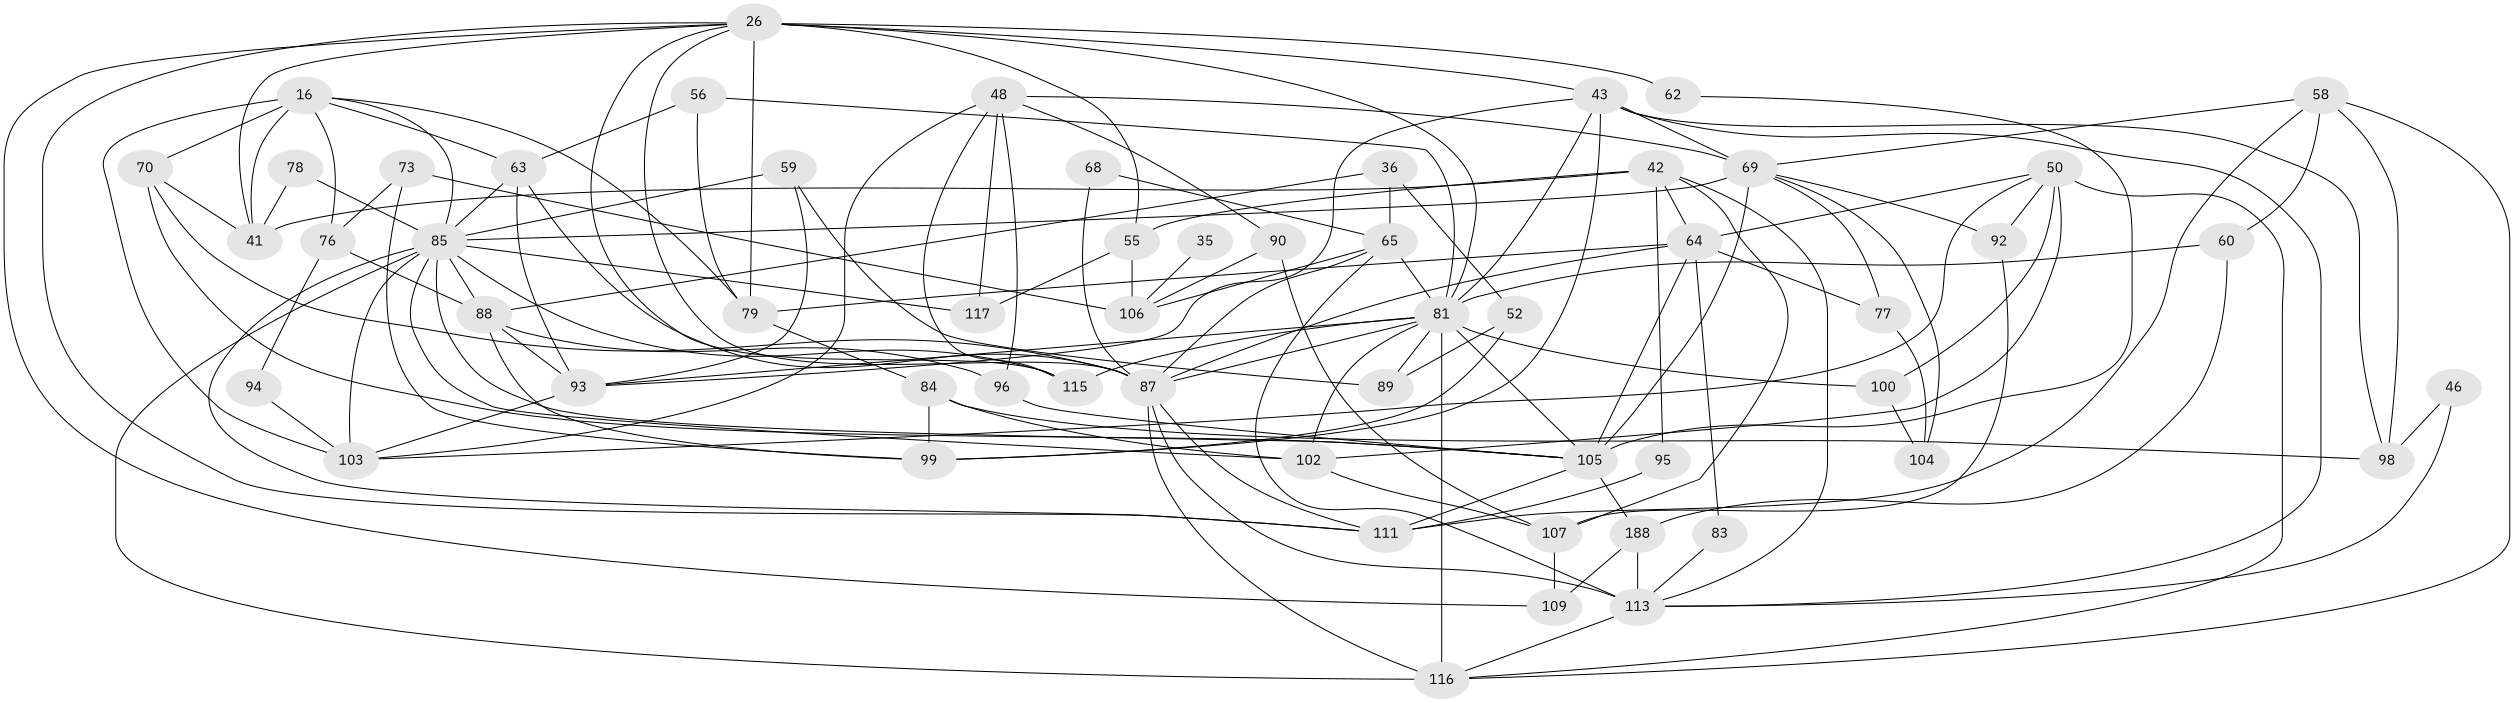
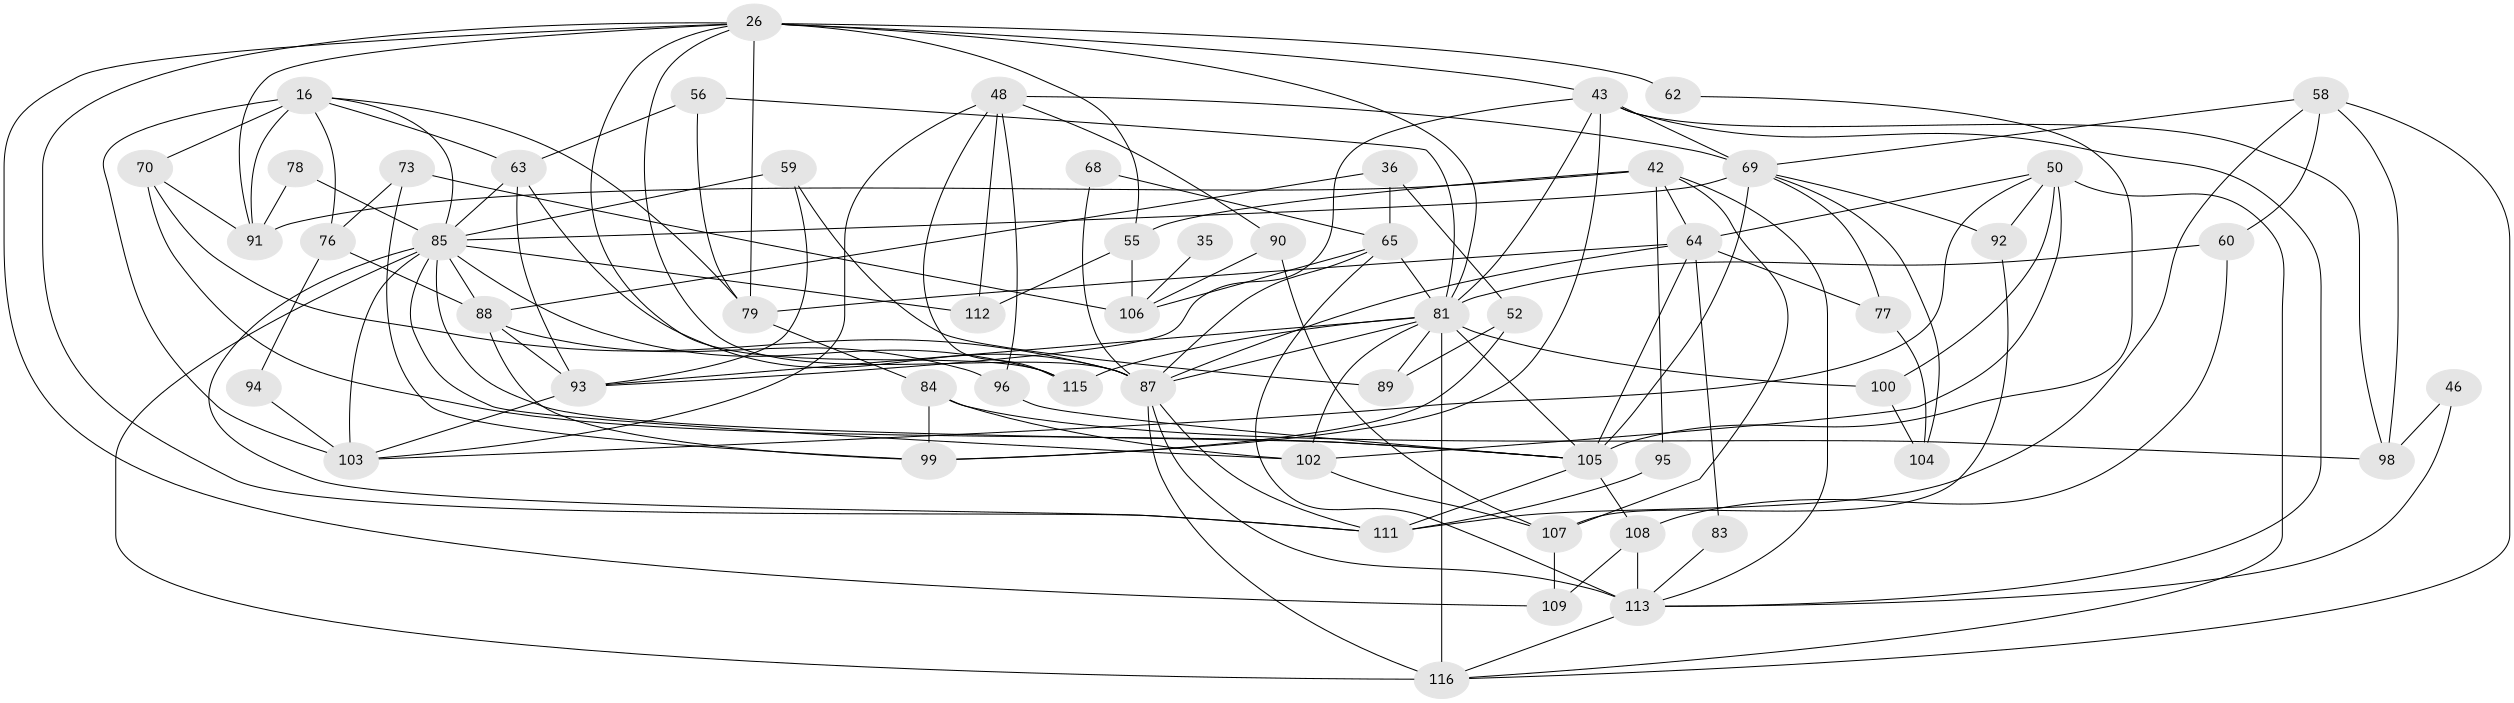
(255, 242) -> (255, 242)
(978, 315) -> (978, 315)
(1638, 534) -> (1638, 534)
